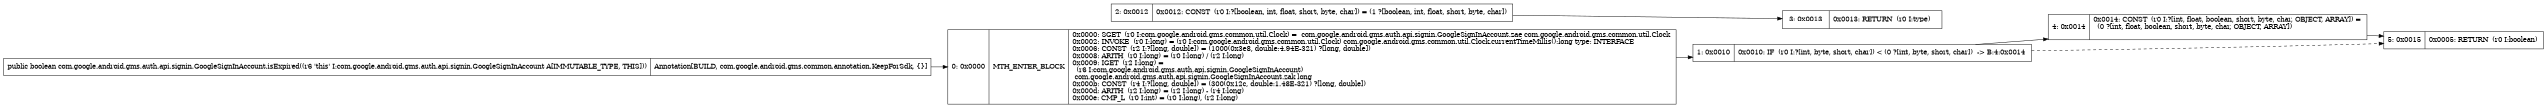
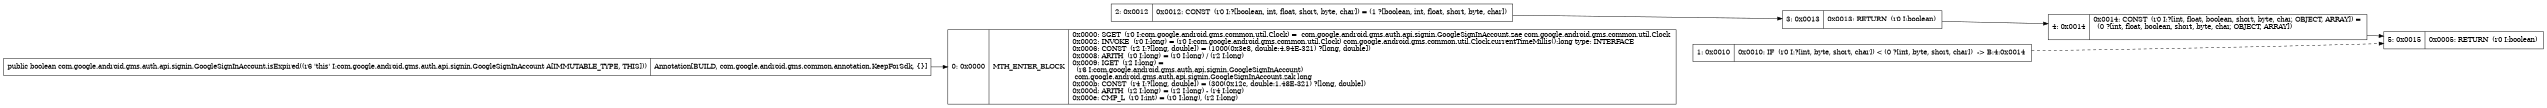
(1883, 19) -> (1883, 19)
(2009, 42) -> (1993, 22)
(1682, 57) -> none
